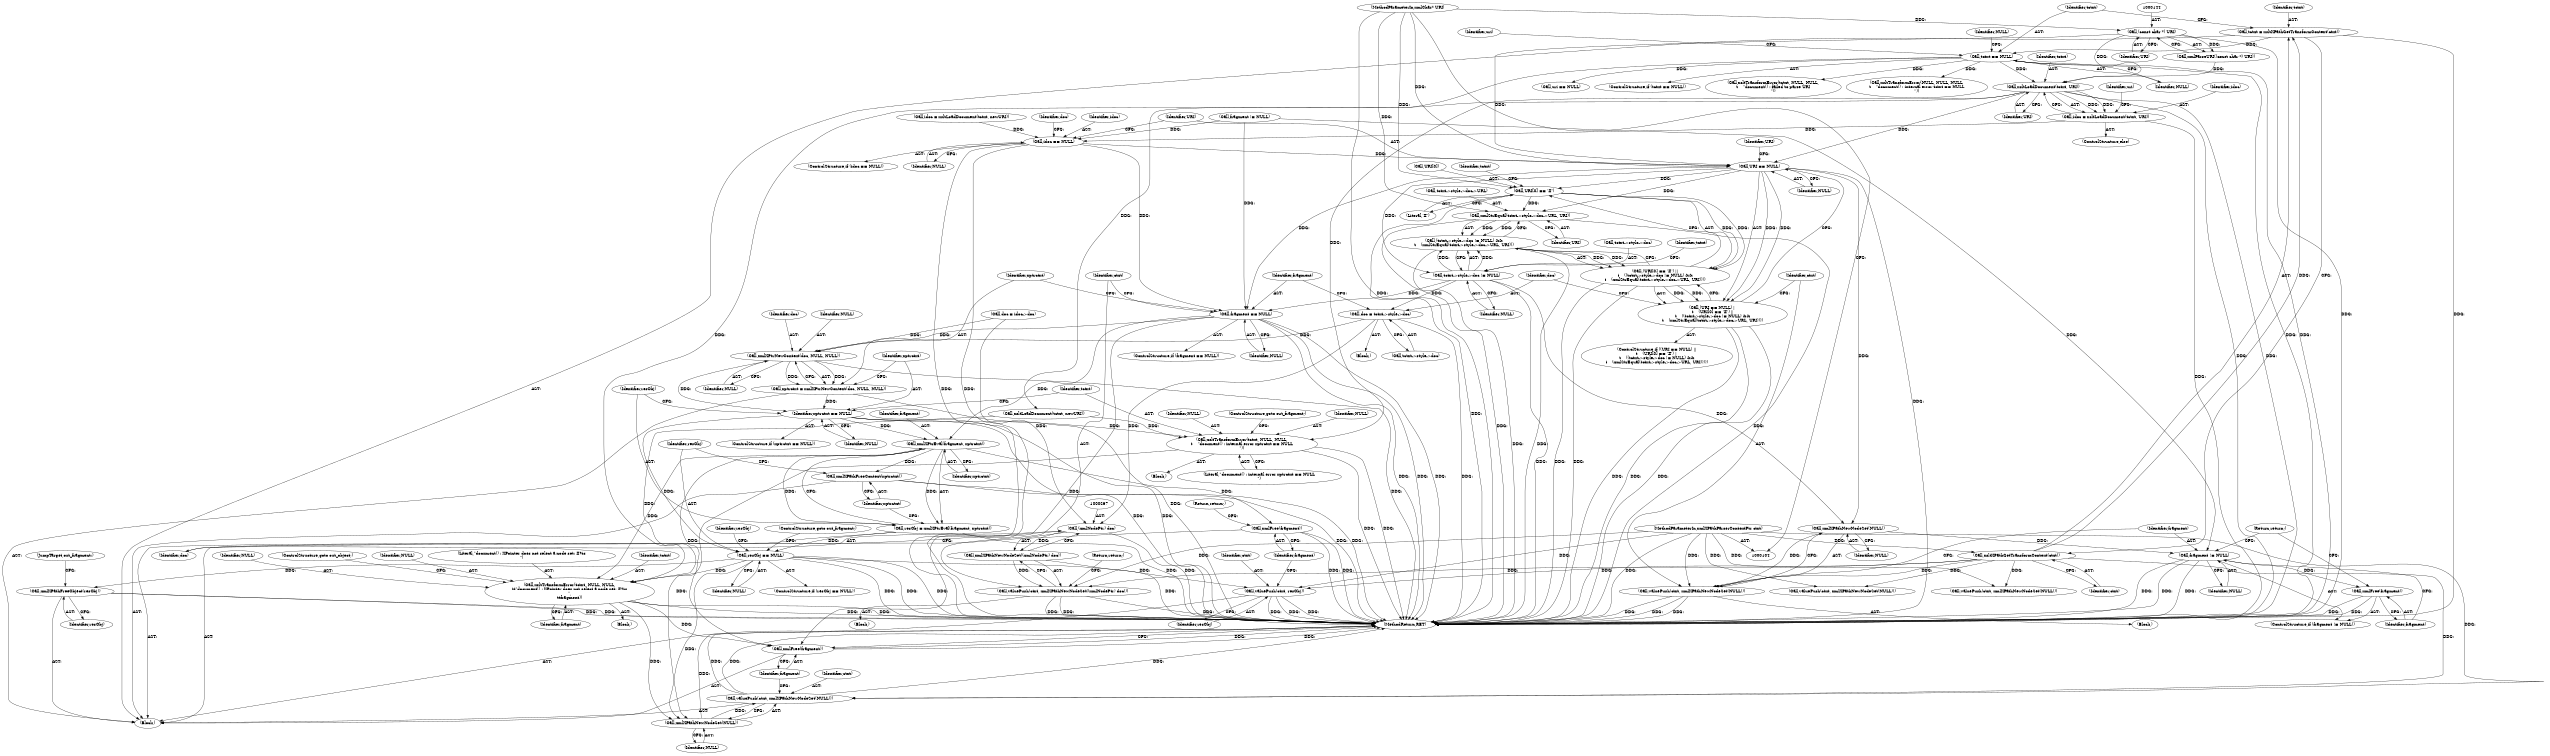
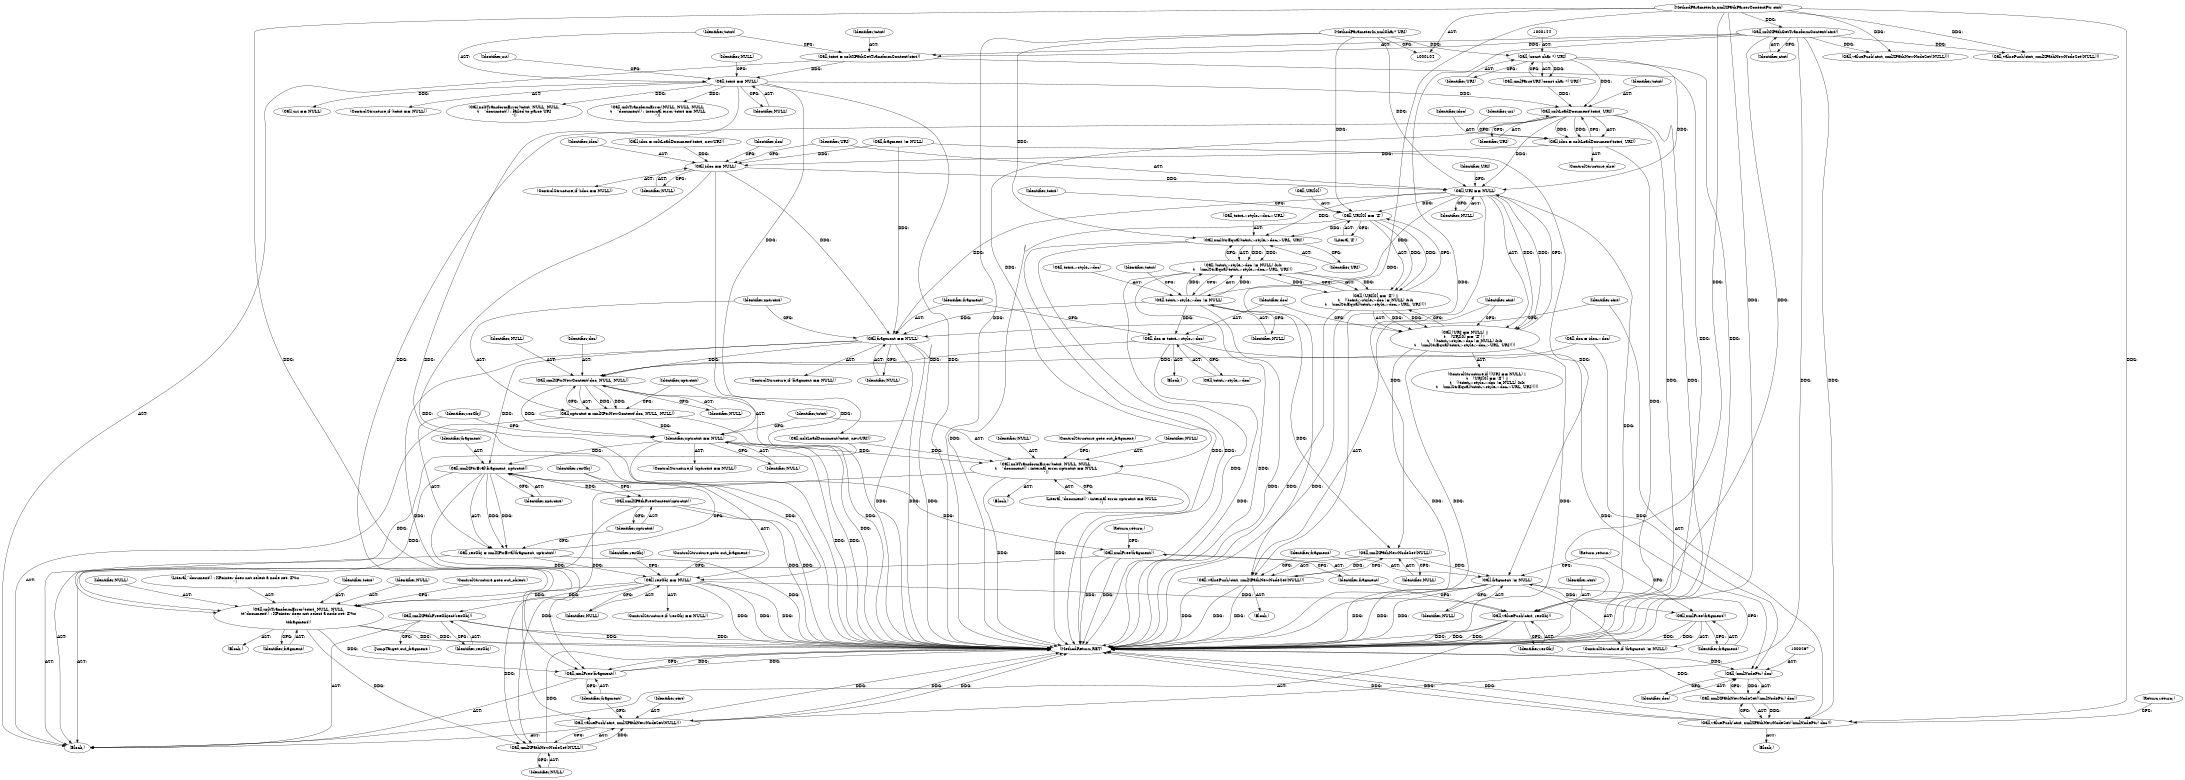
(2269, 355) -> none
(65, 572) -> (408, 628)
(1196, 612) -> (1422, 654)
